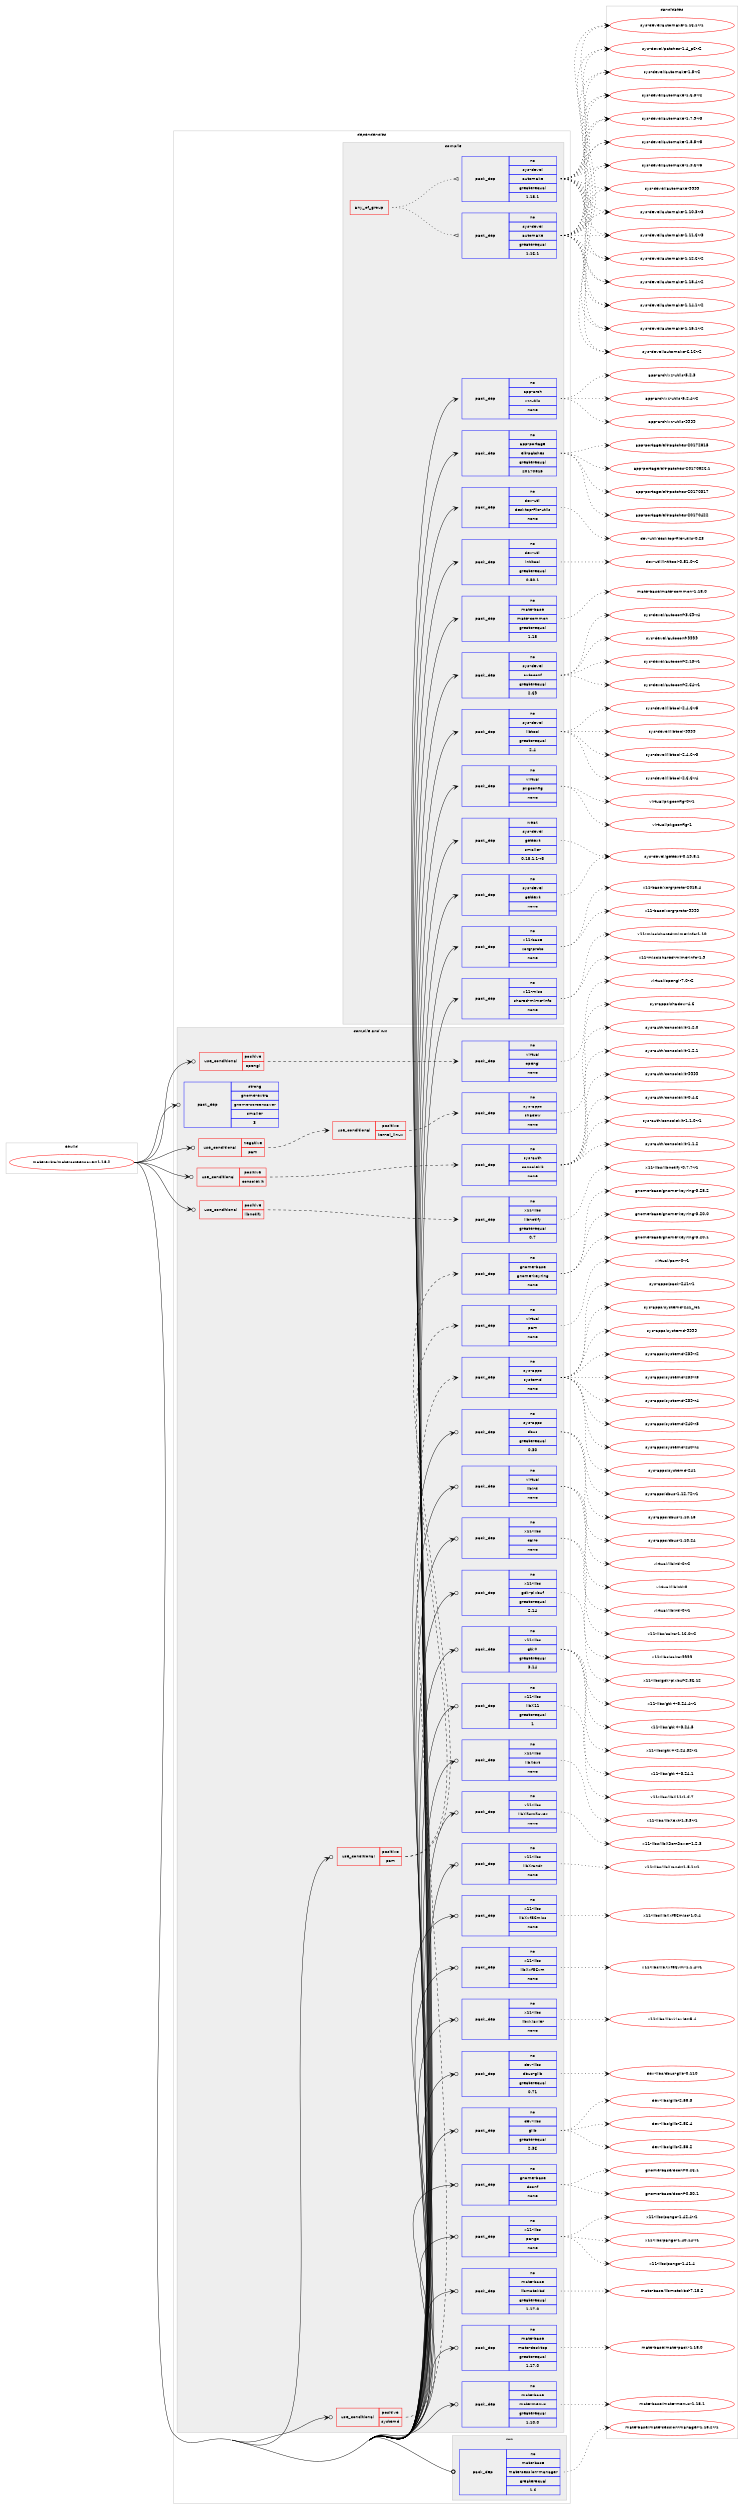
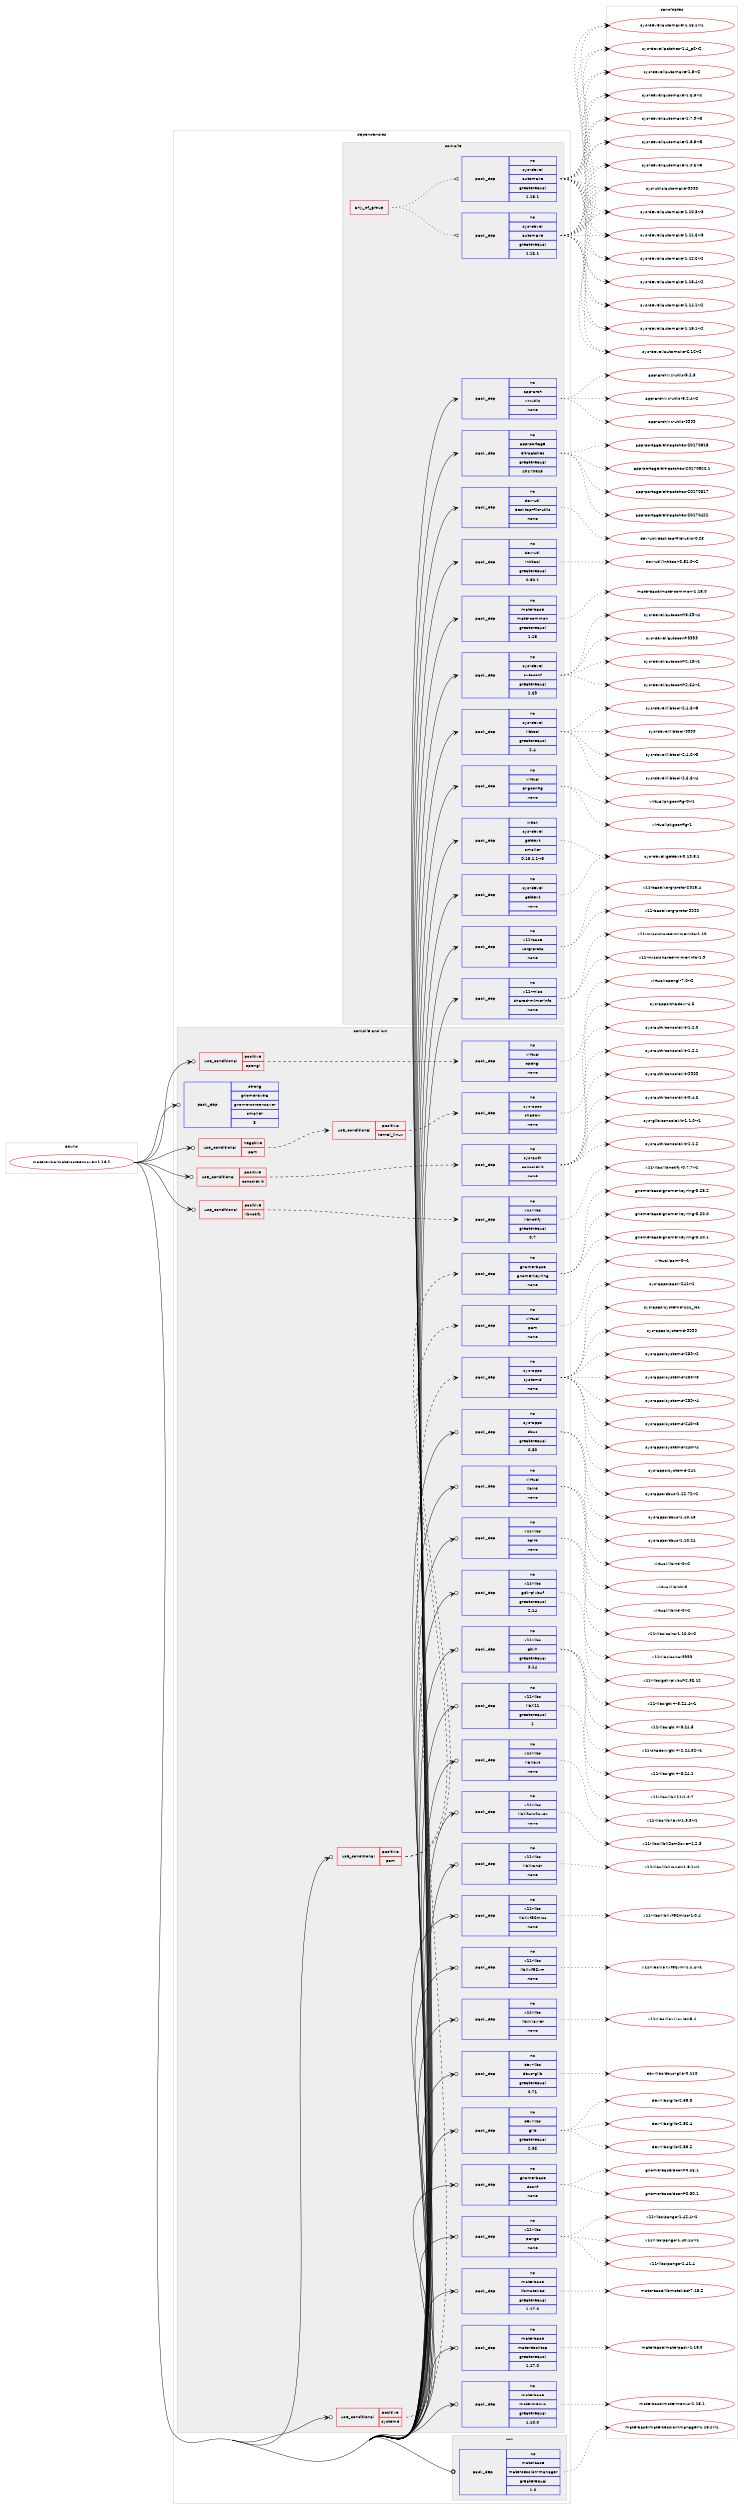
(672, 189) -> (672, 189)
(672, 445) -> (672, 445)
(672, 1121) -> (672, 1121)
(672, 1751) -> (672, 1751)
